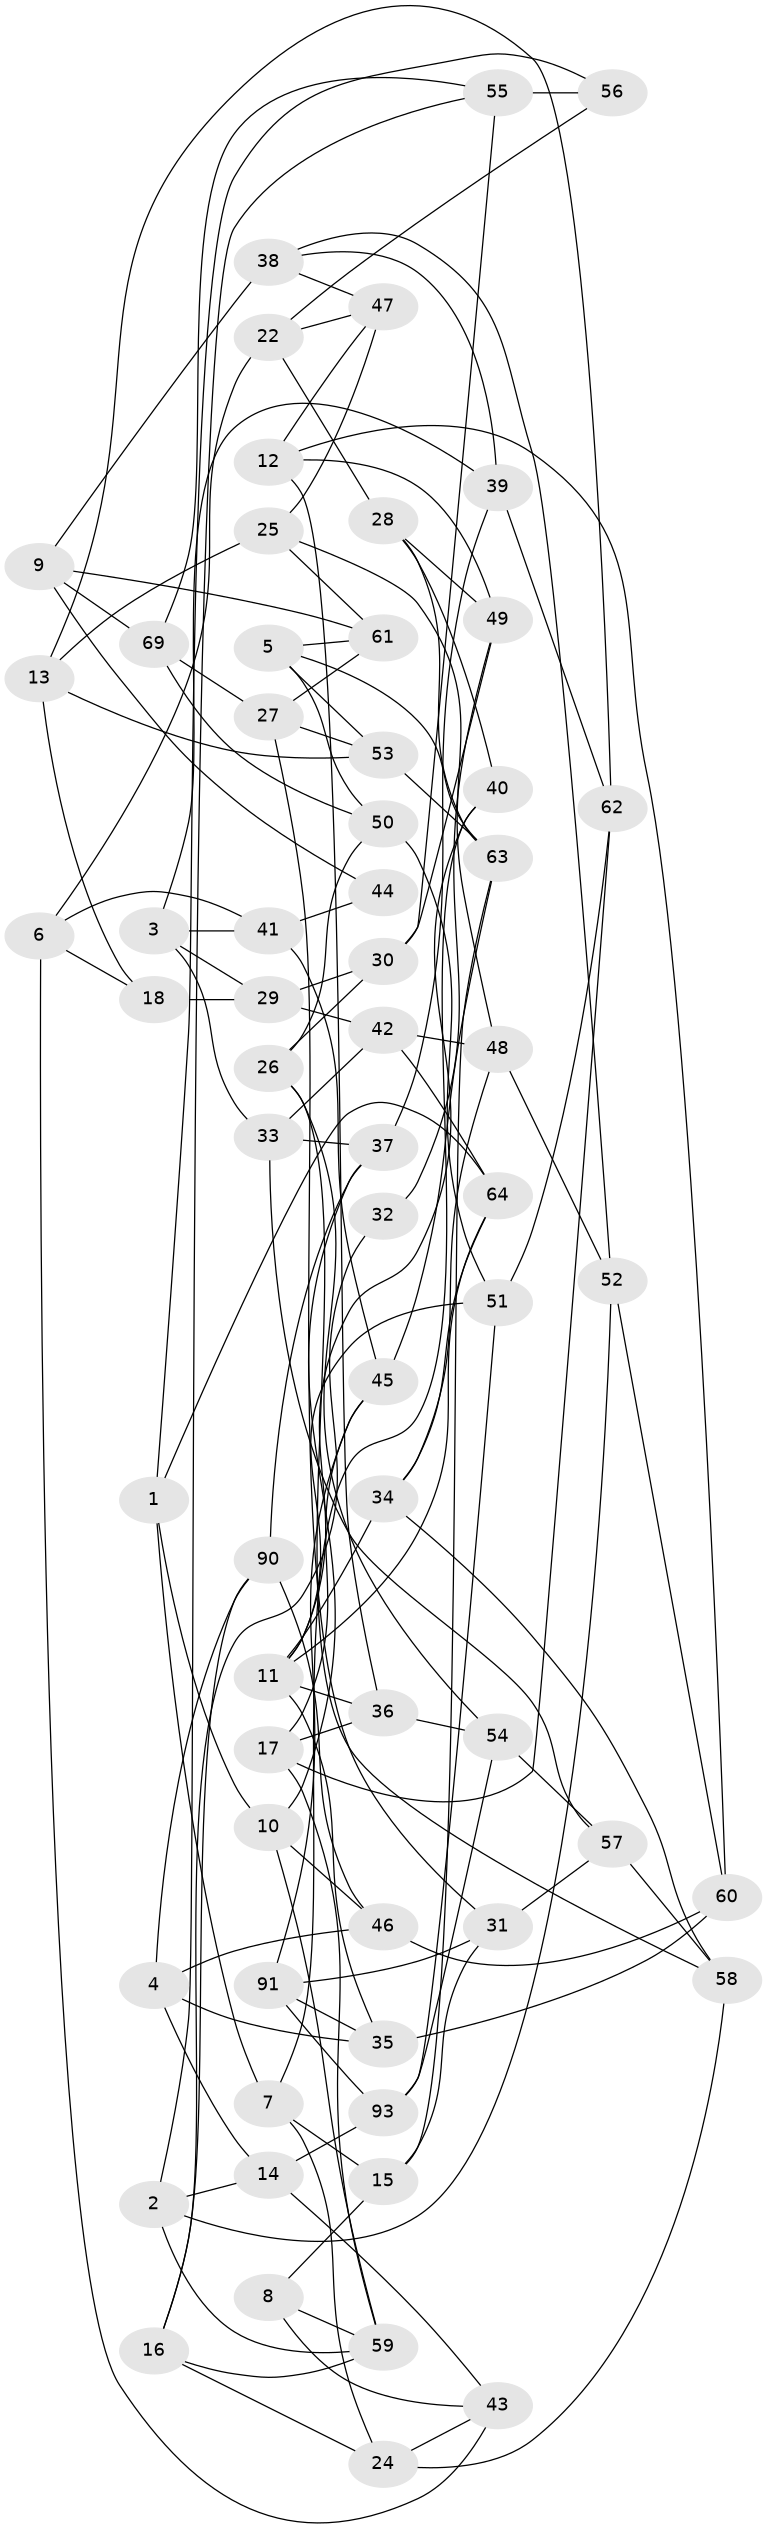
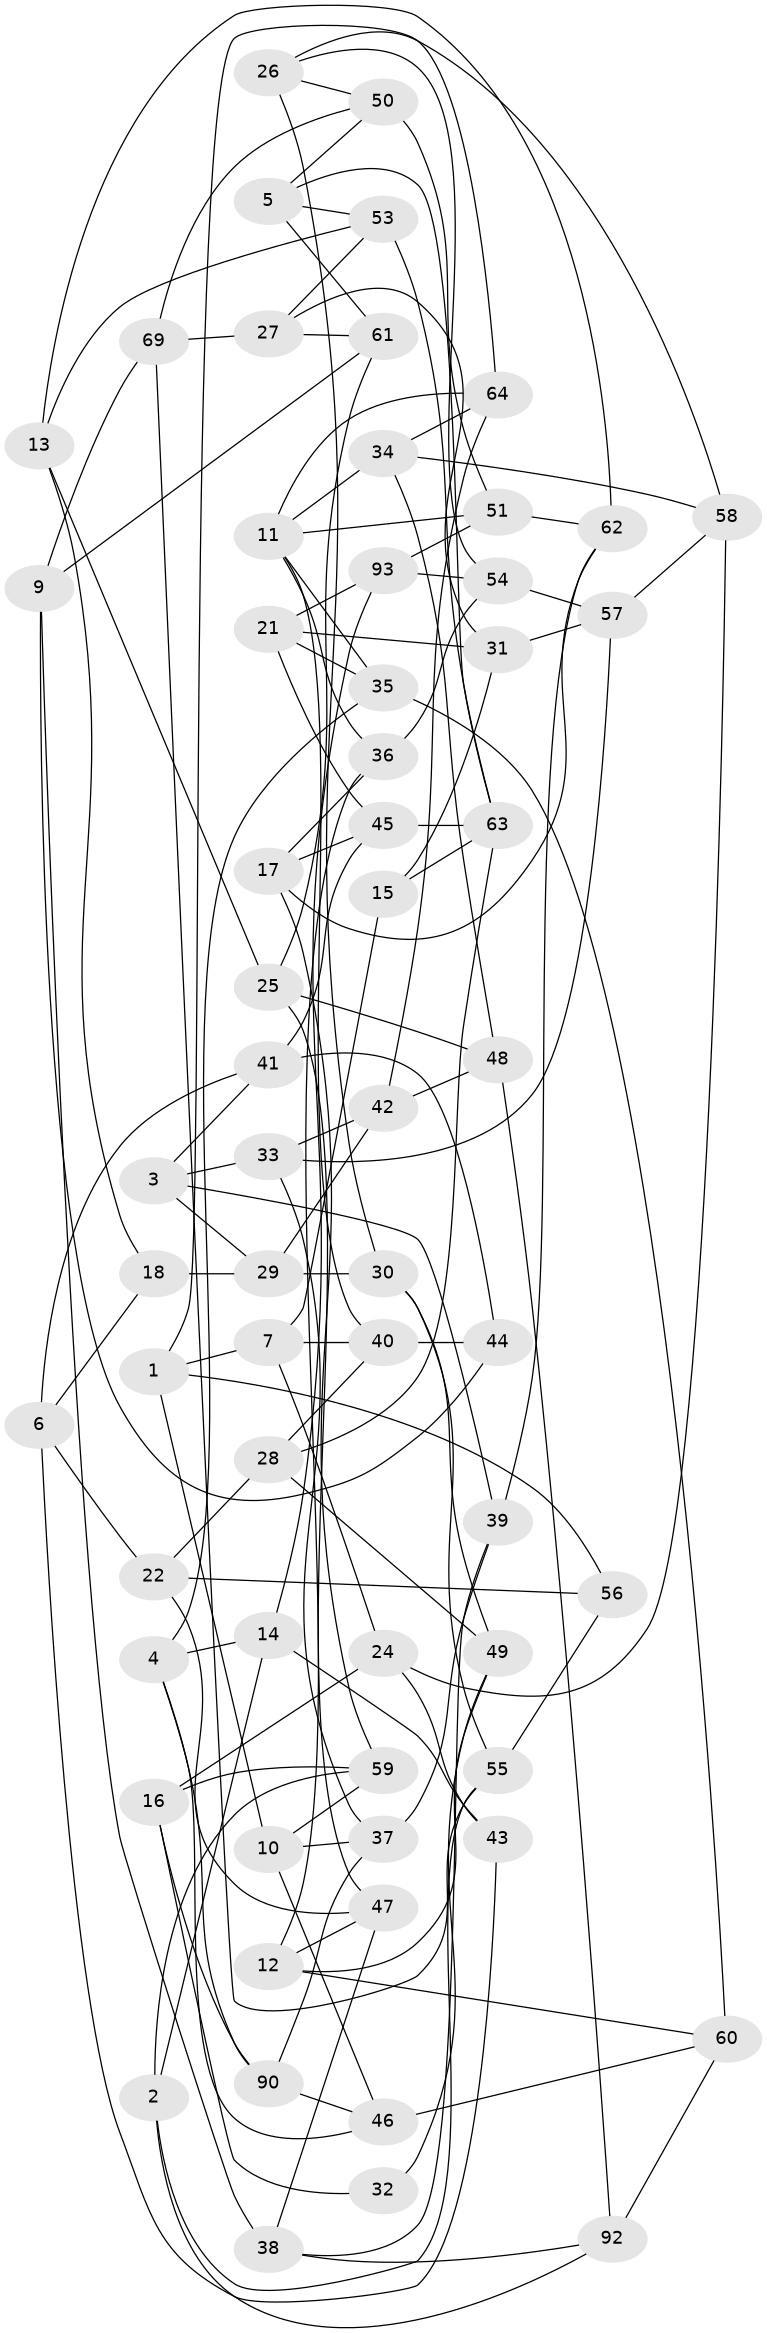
(613, 1281) -> (613, 2239)
none -> (442, 1343)
(269, 1985) -> (269, 629)
(269, 2297) -> none
